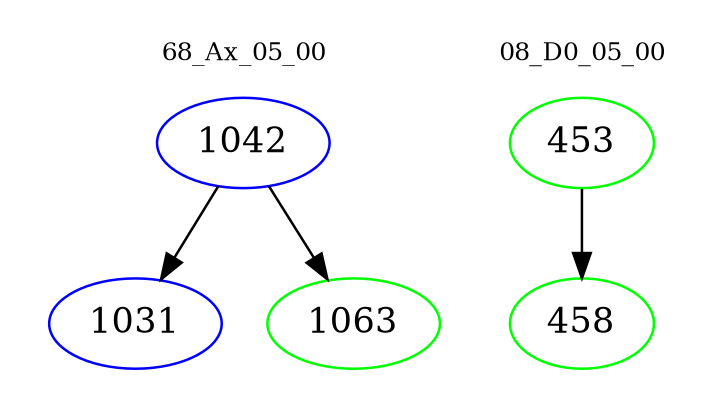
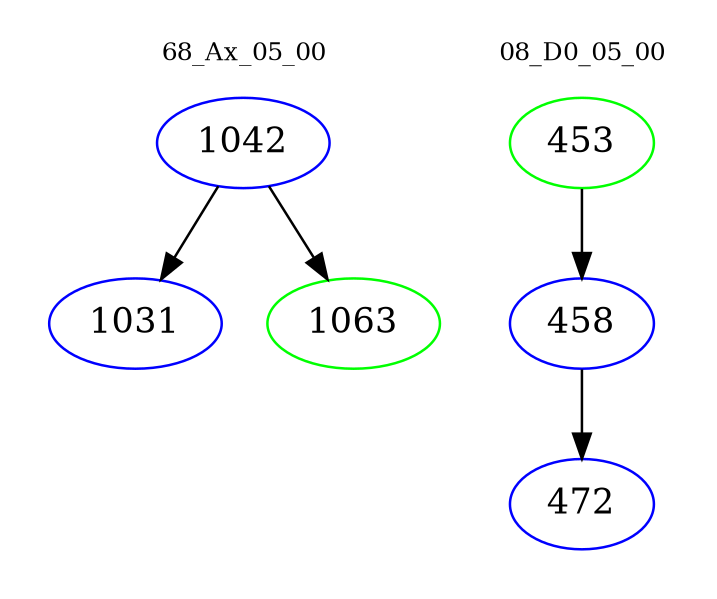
(582, 324) -> (582, 324)
none -> (582, 504)
